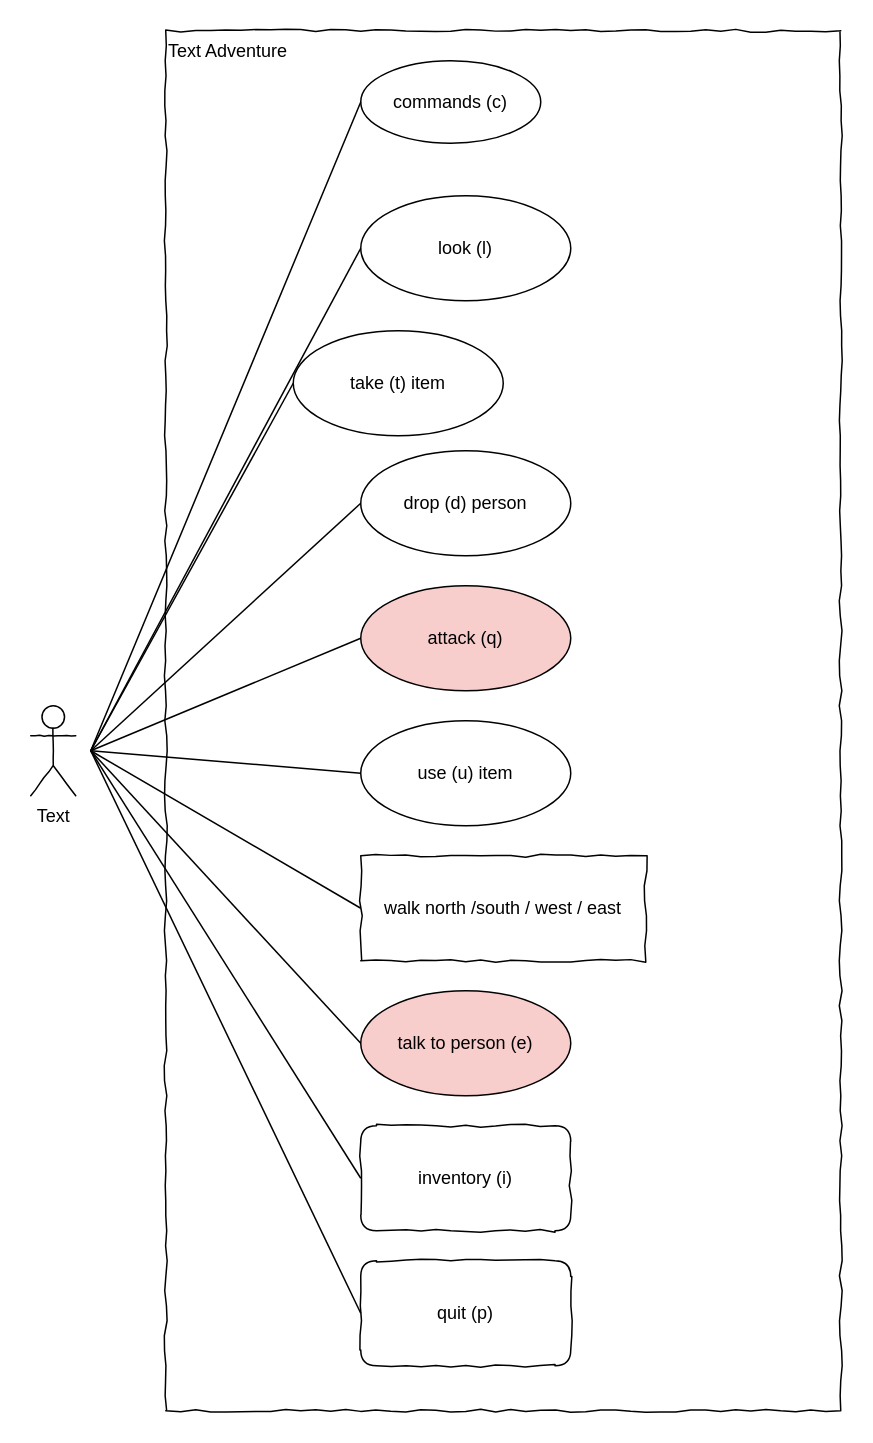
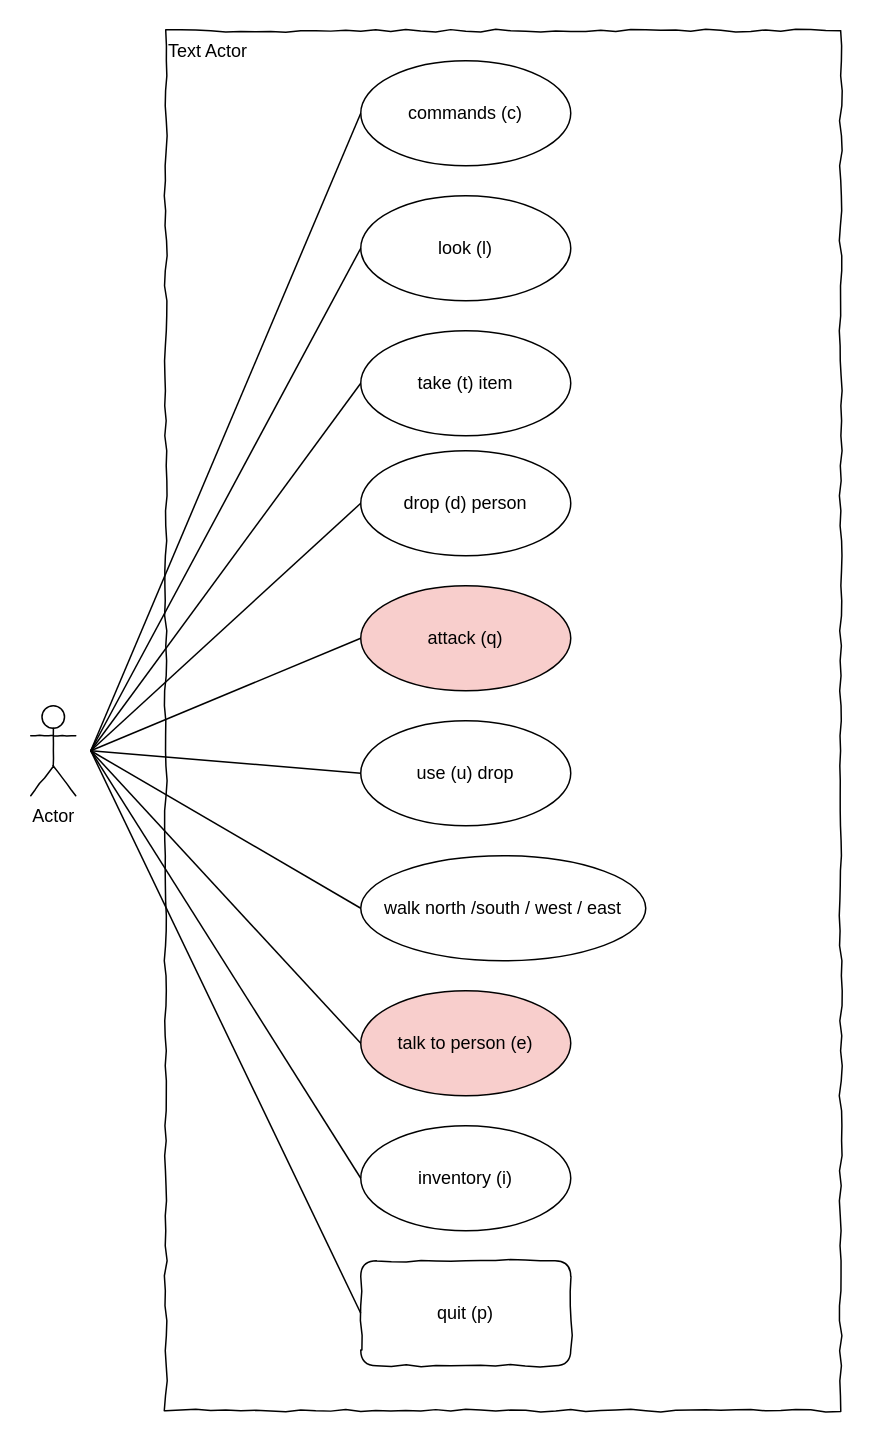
(237, 52) -> (217, 52)
(451, 102) -> (466, 113)
(398, 383) -> (466, 383)
(466, 773) -> (466, 773)
(54, 817) -> (54, 817)
(503, 908) -> (503, 908)
(466, 1178) -> (466, 1178)
